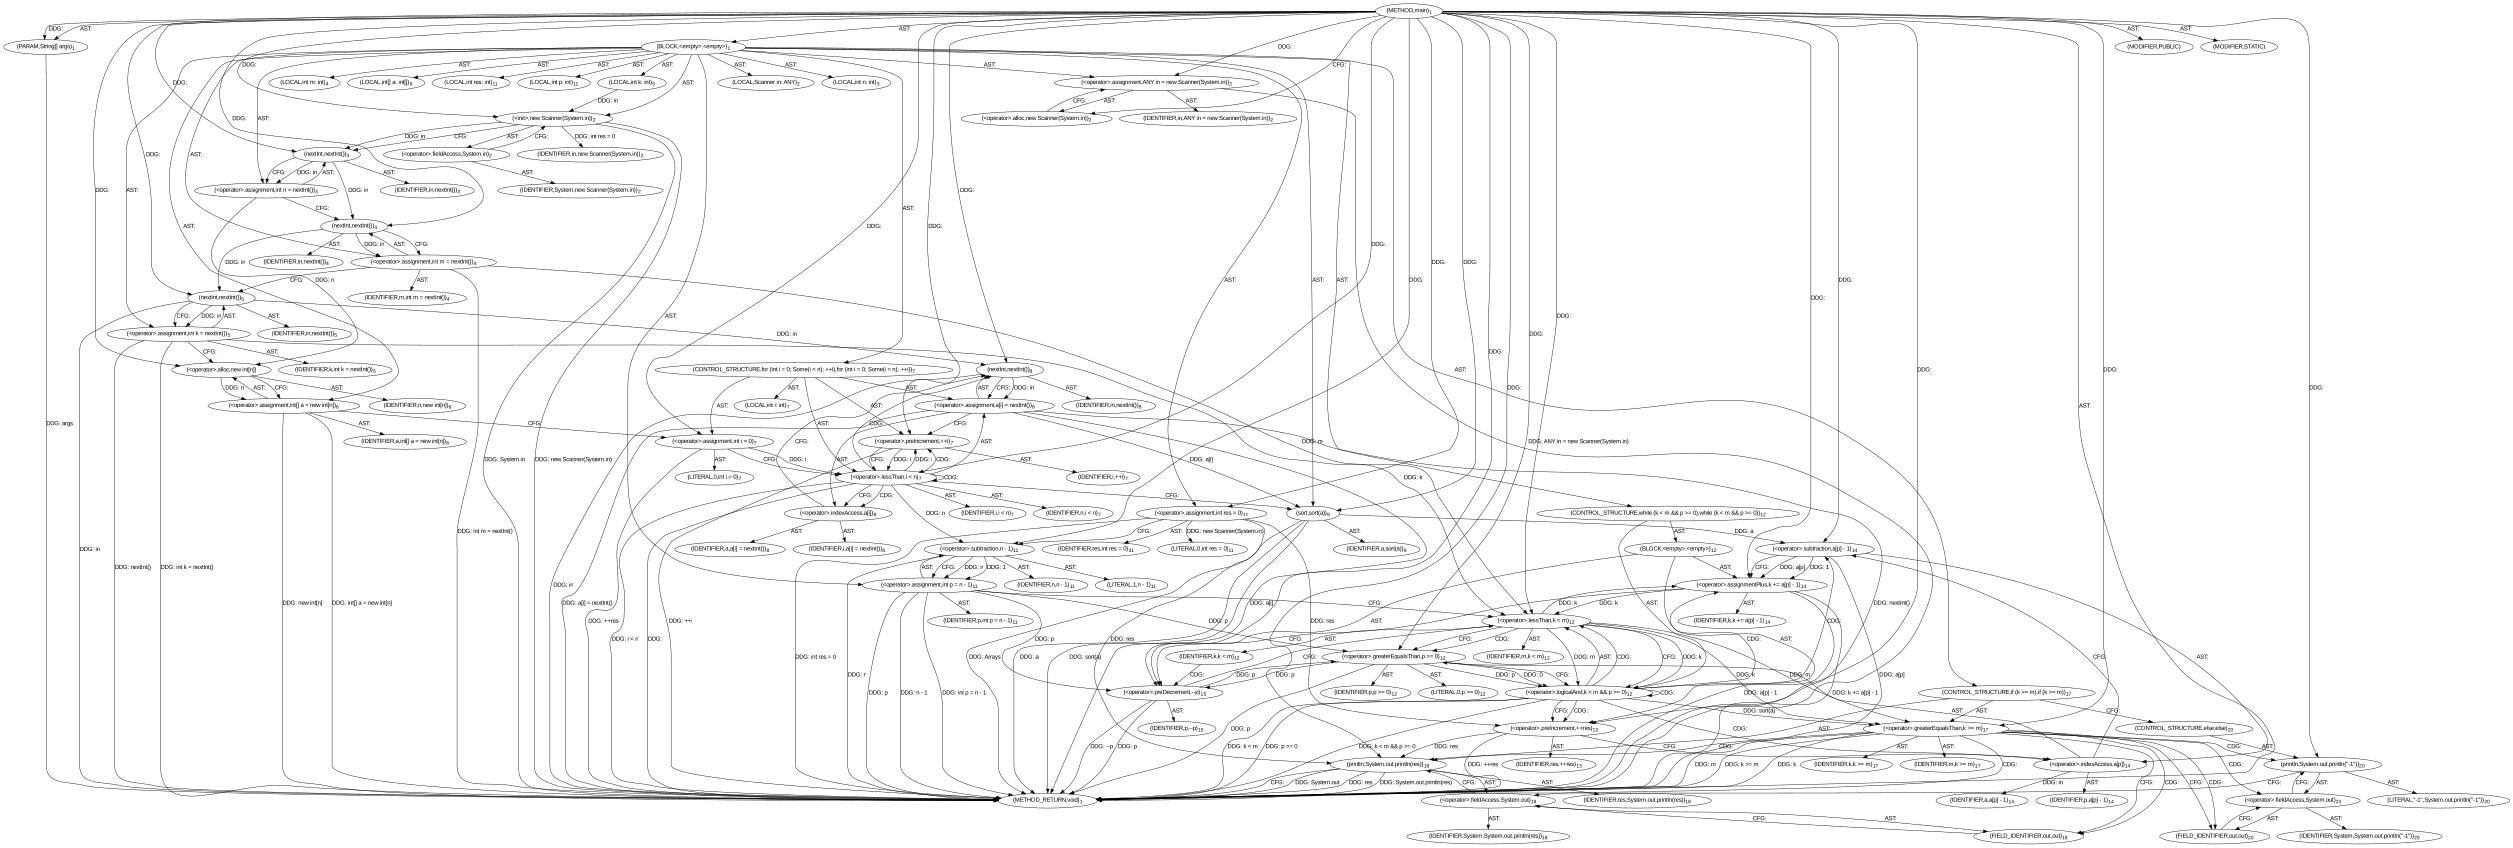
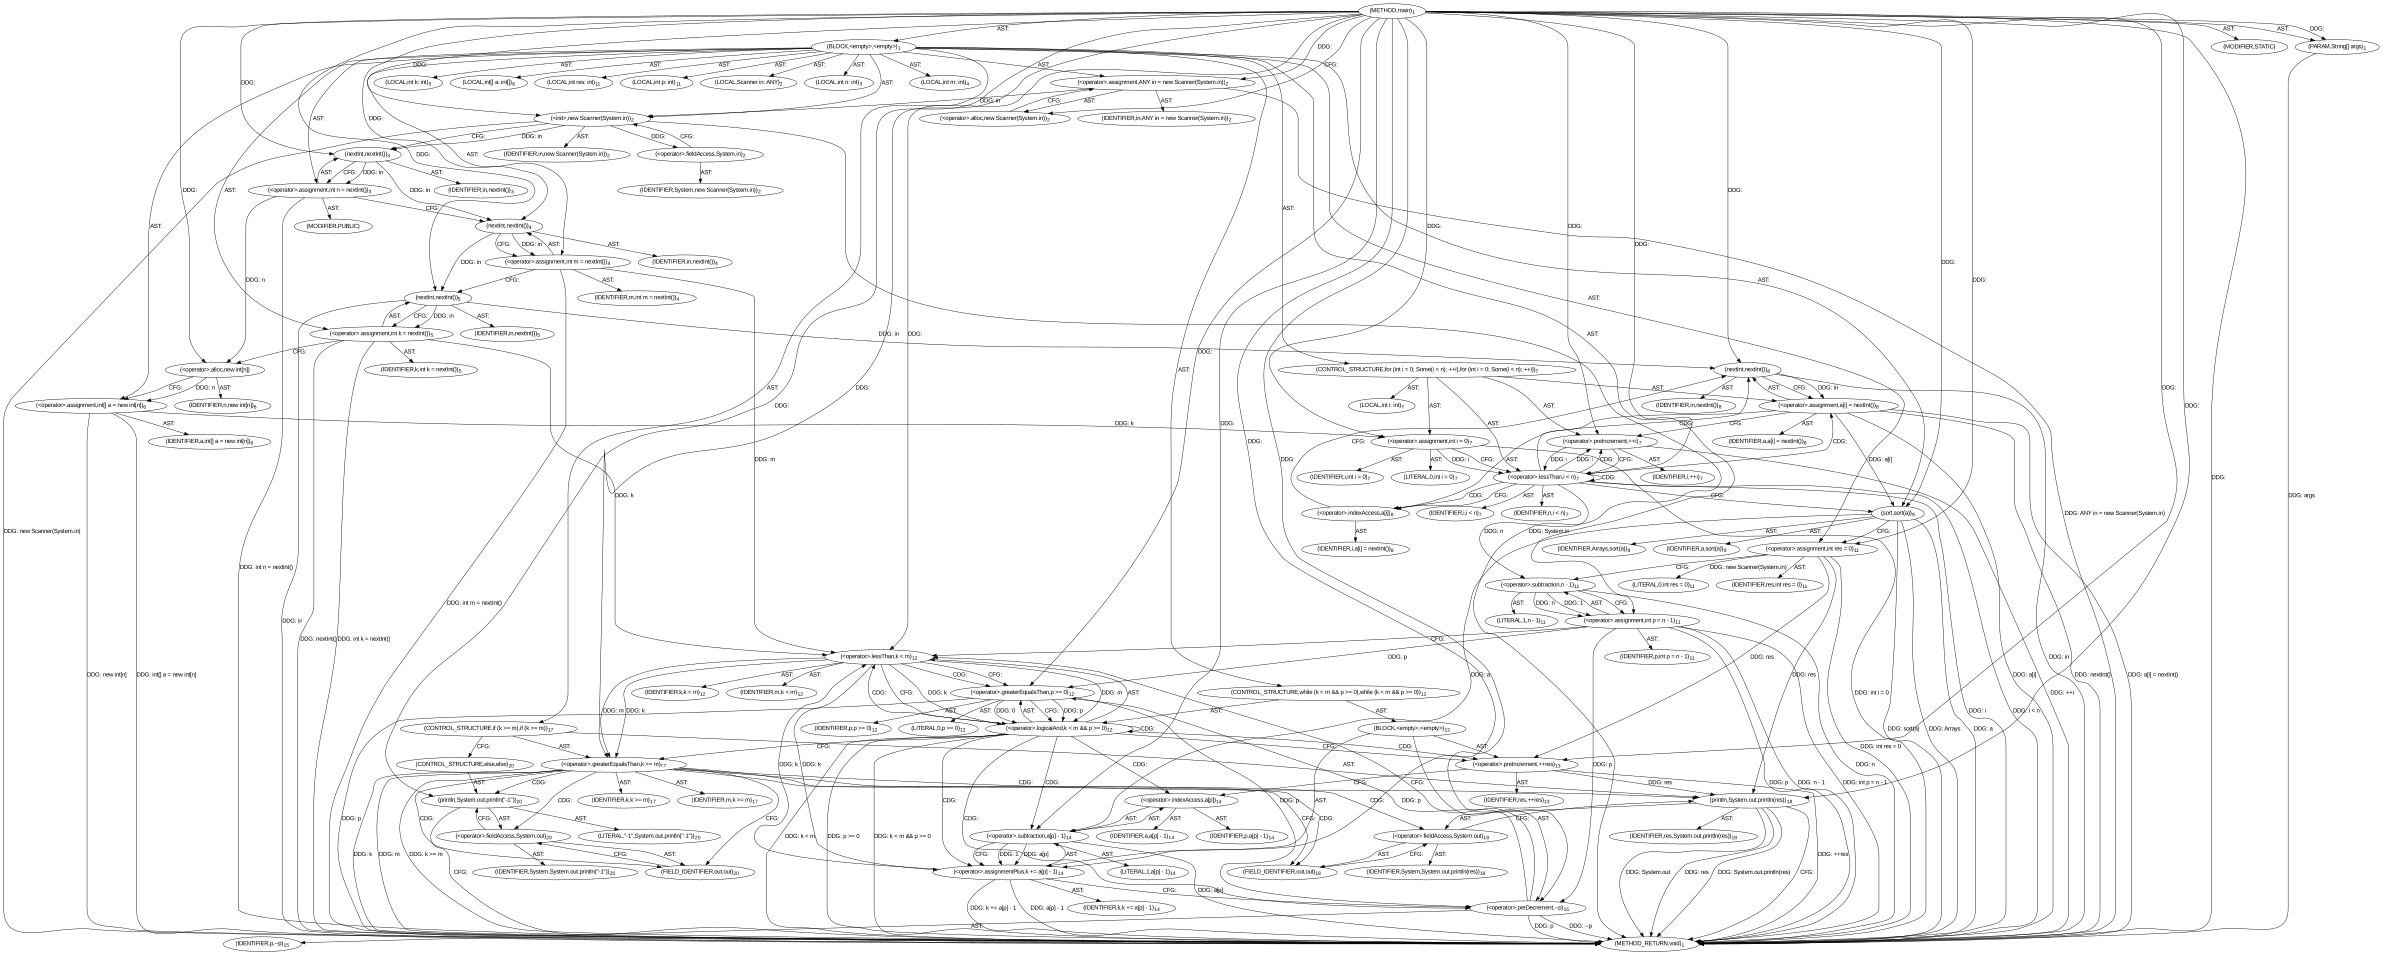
(1792, 13) -> (326, 207)
(595, 100) -> (871, 105)
(514, 137) -> (659, 137)
(595, 137) -> (584, 137)
(1352, 377) -> none
(252, 390) -> none
(2086, 406) -> (2219, 478)
(536, 424) -> (1124, 424)
(987, 442) -> (1841, 442)
none -> (1340, 478)
(786, 531) -> (1800, 423)
none -> (1869, 533)
(1131, 549) -> (1805, 585)
none -> (1594, 549)
(1046, 585) -> none
(603, 621) -> (1872, 693)
(2101, 657) -> (1132, 819)
(1789, 672) -> (1024, 715)
(1189, 674) -> (1139, 885)
(1759, 711) -> (824, 747)
(2053, 783) -> (1177, 819)
none -> (1064, 857)
none -> (1148, 872)
none -> (396, 928)
